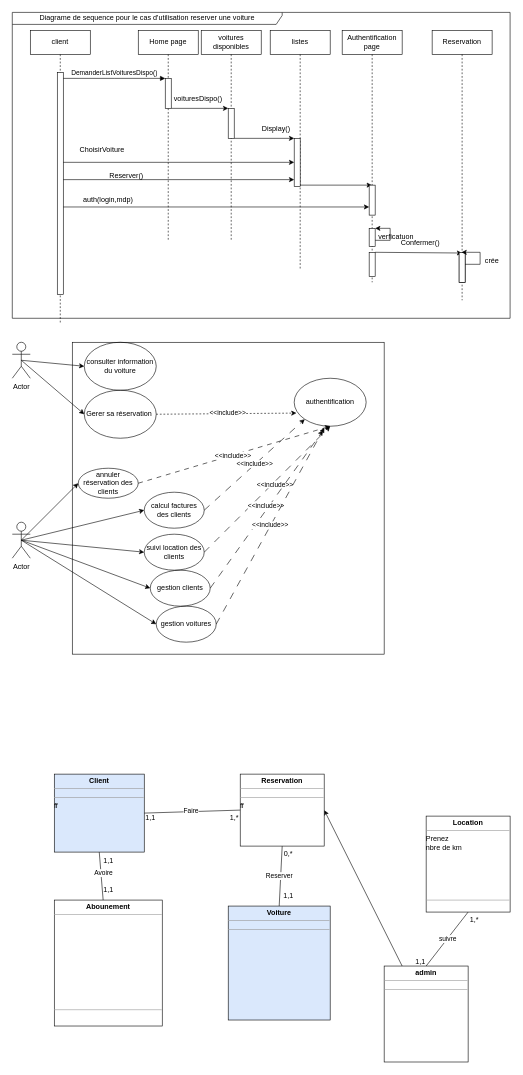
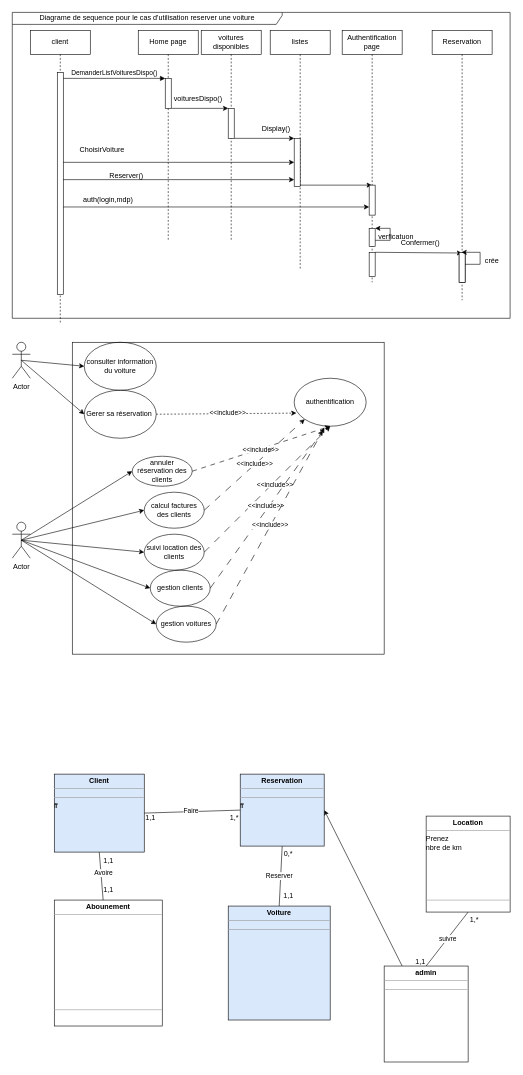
(108, 483) -> (162, 471)
(282, 810) -> (282, 810)
